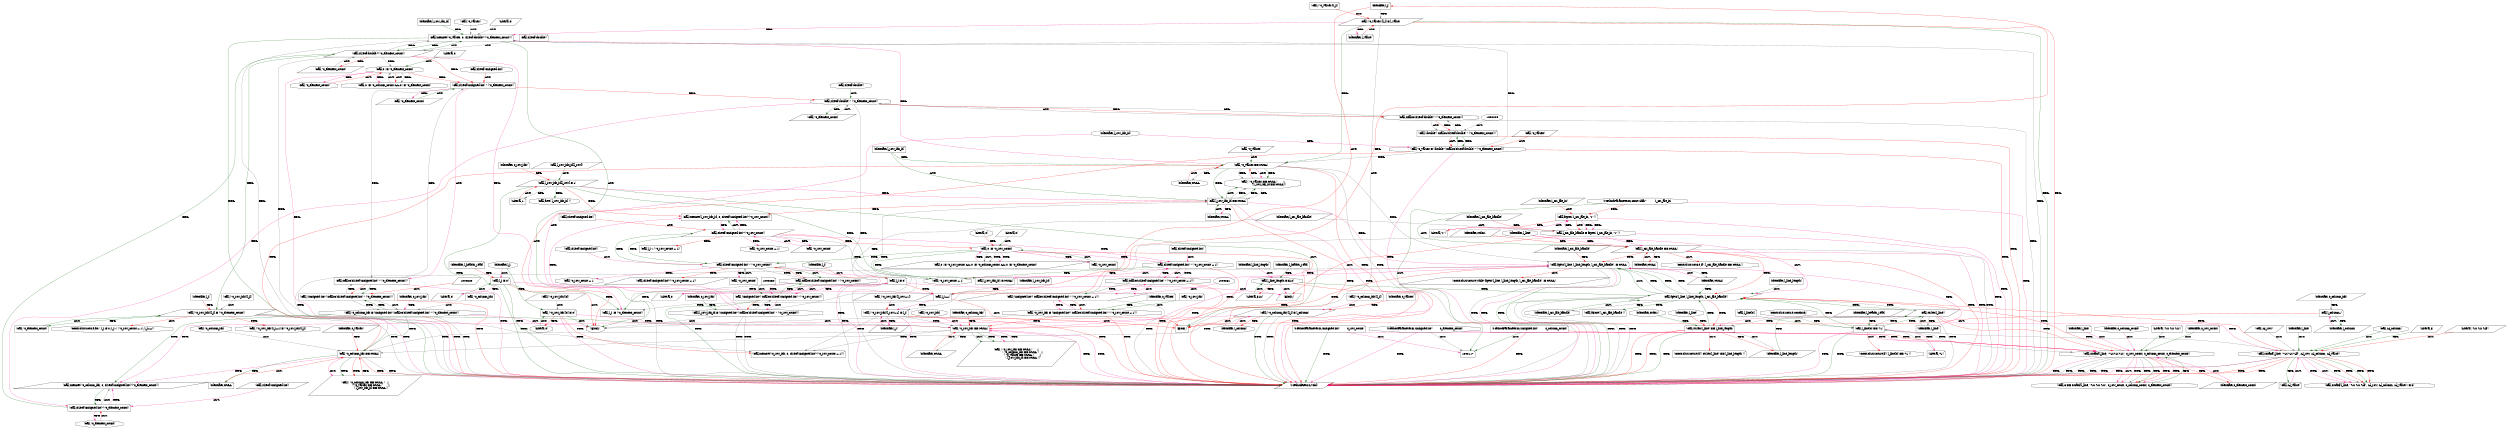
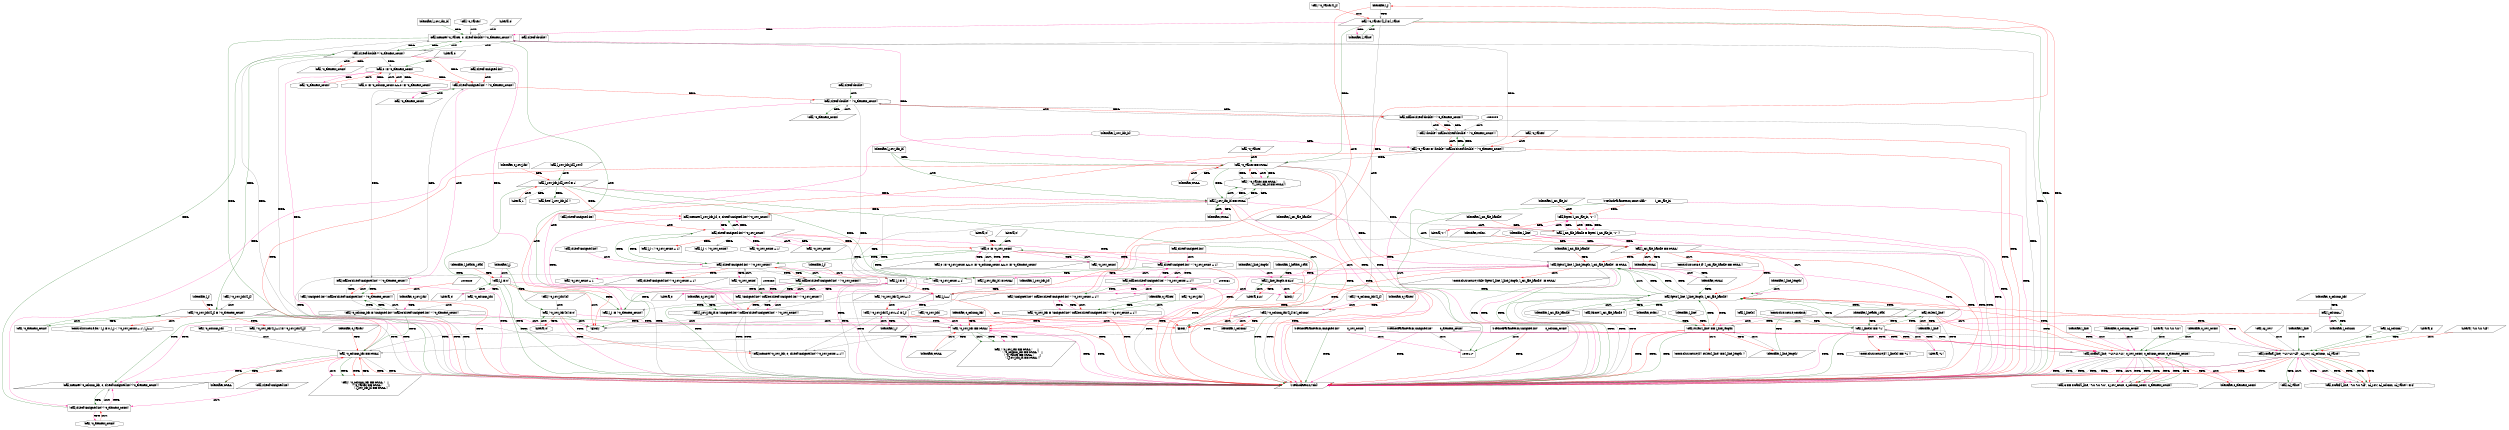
(1367, 30) -> (1367, 30)
none -> (711, 249)
(636, 321) -> (636, 321)
